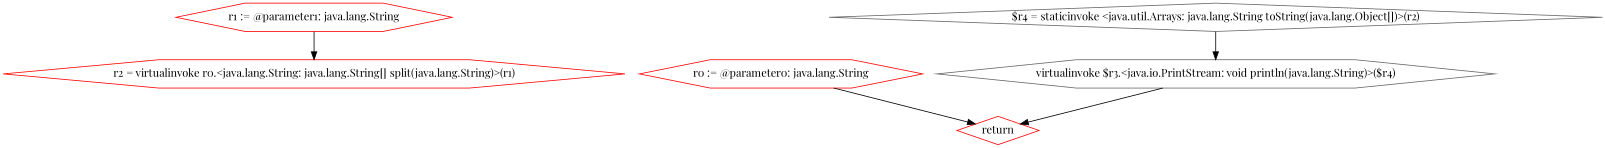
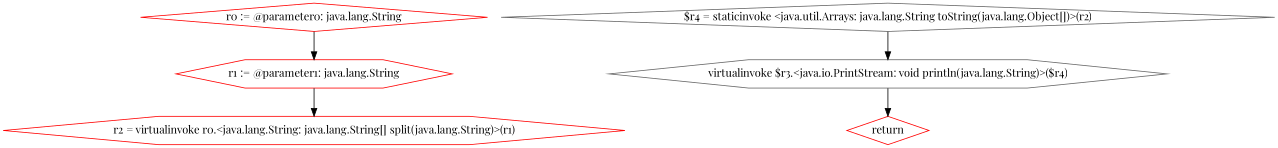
(781, 74) -> (314, 17)
(901, 105) -> (314, 42)
